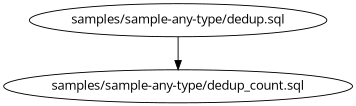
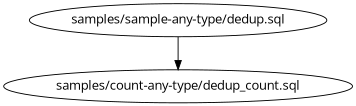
(178, 86) -> (178, 86)
